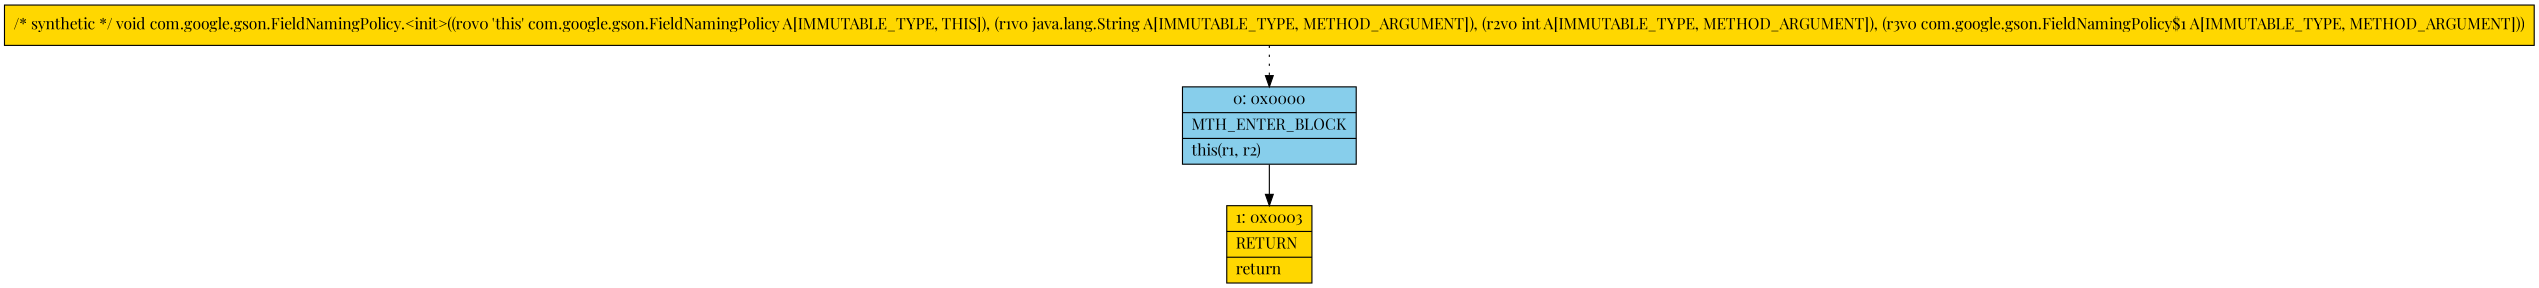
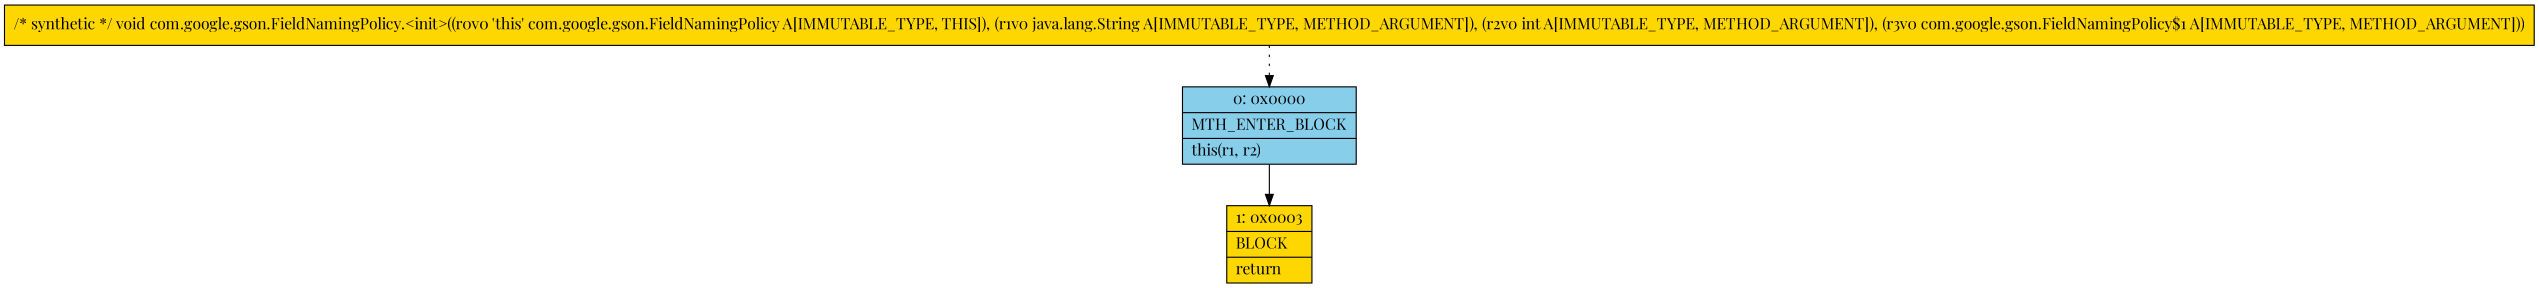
(1267, 244) -> (1261, 244)
